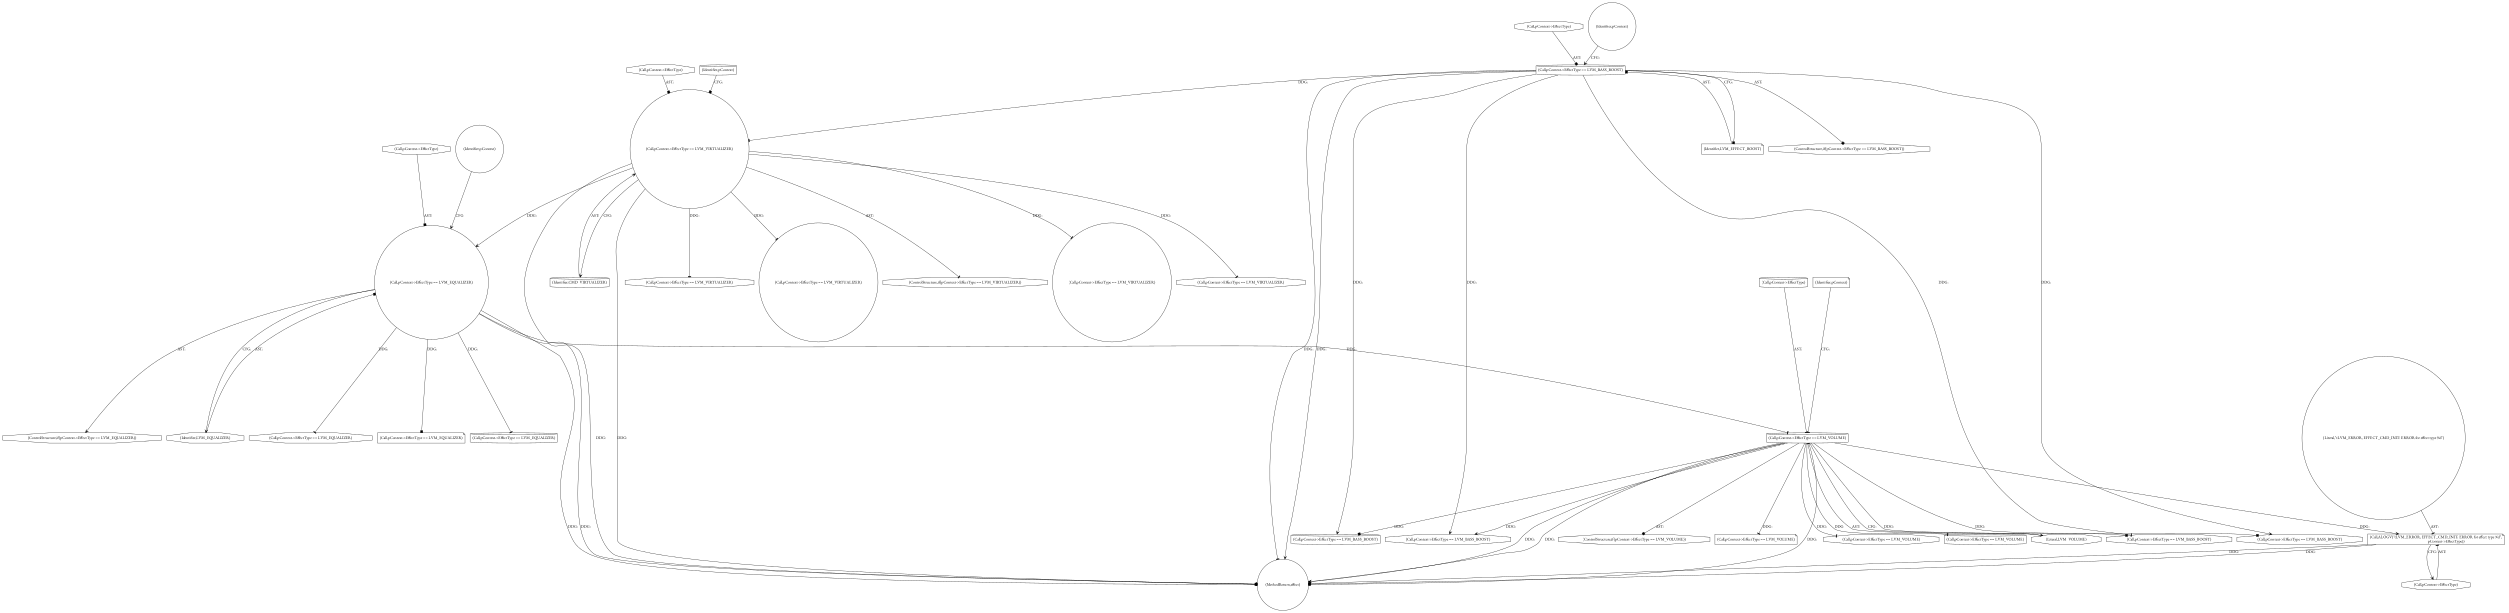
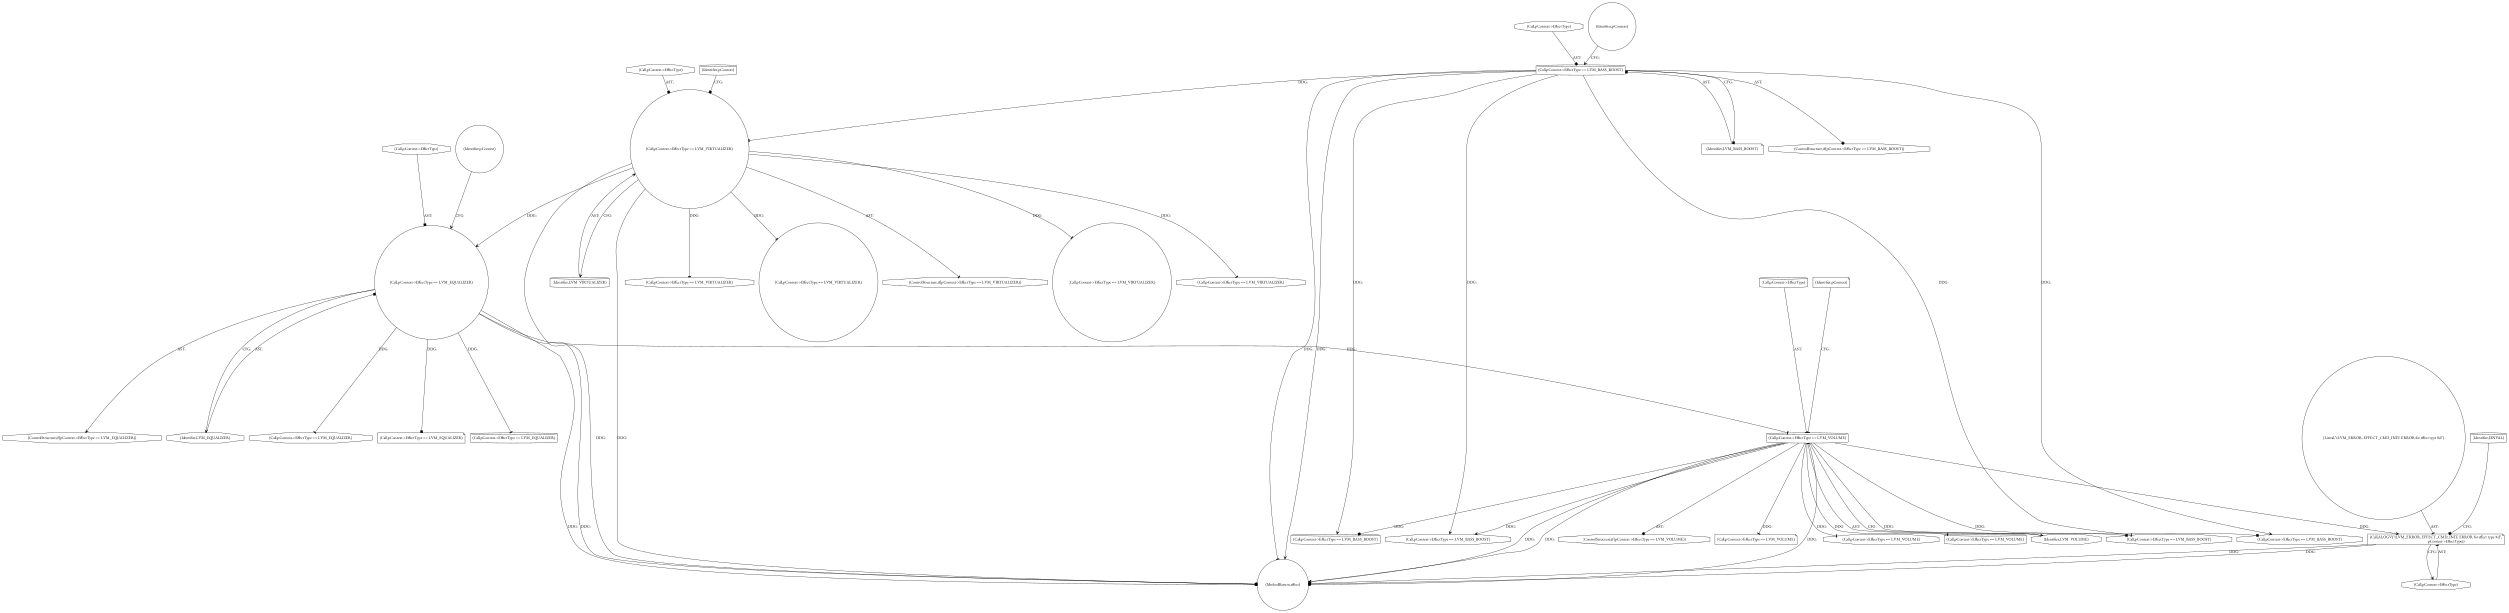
(1732, 149) -> (1732, 149)
(580, 282) -> (580, 282)
none -> (2488, 438)
(2066, 539) -> (2066, 539)
